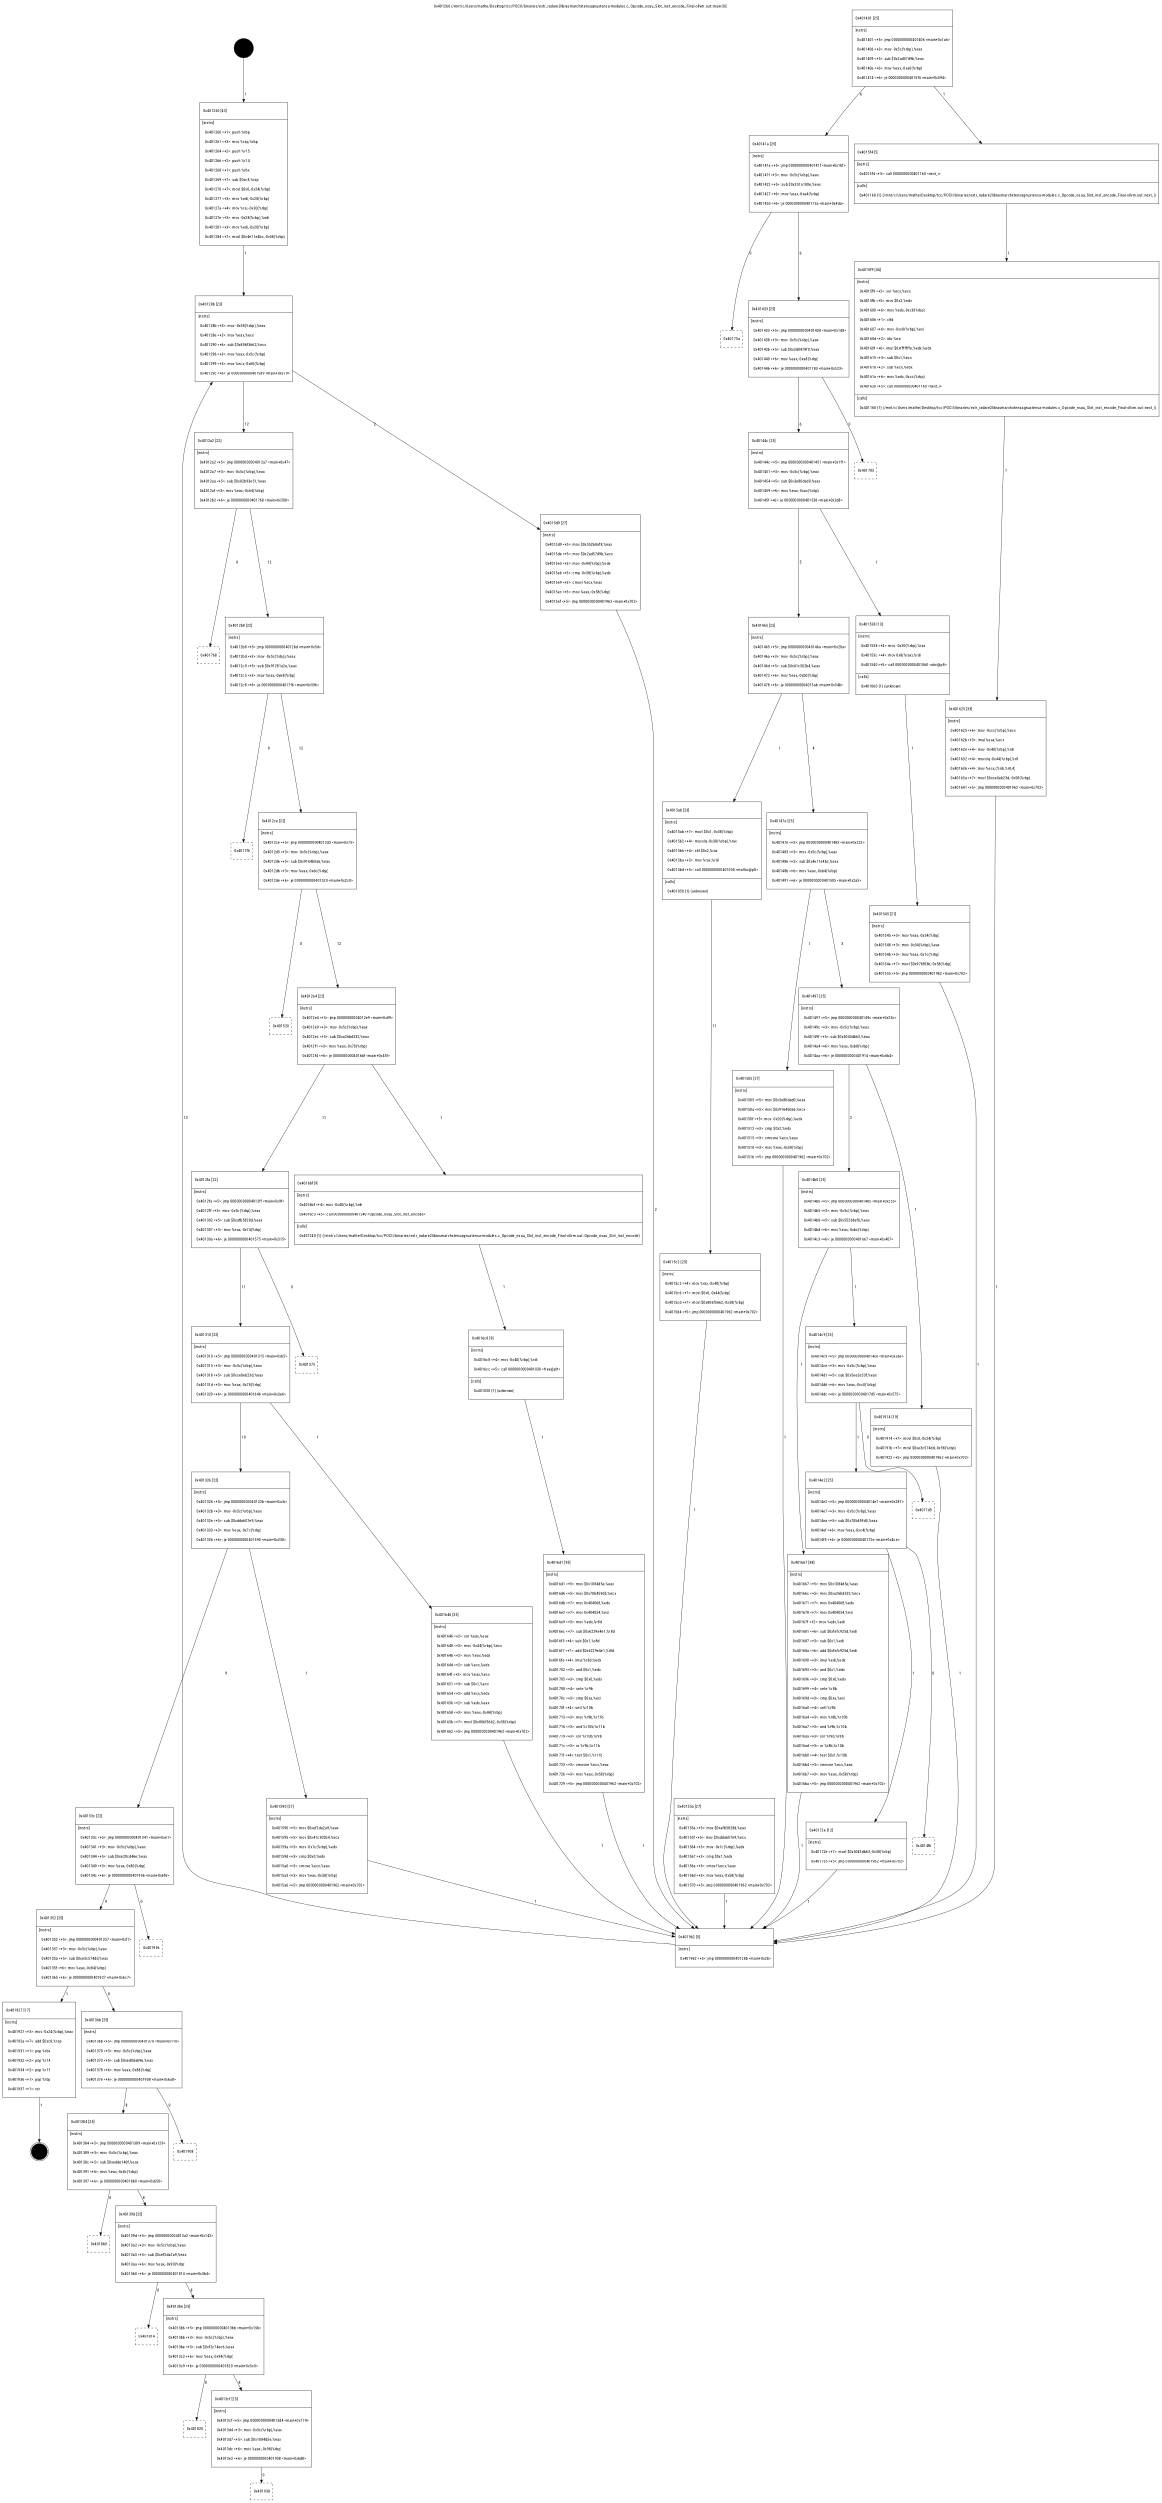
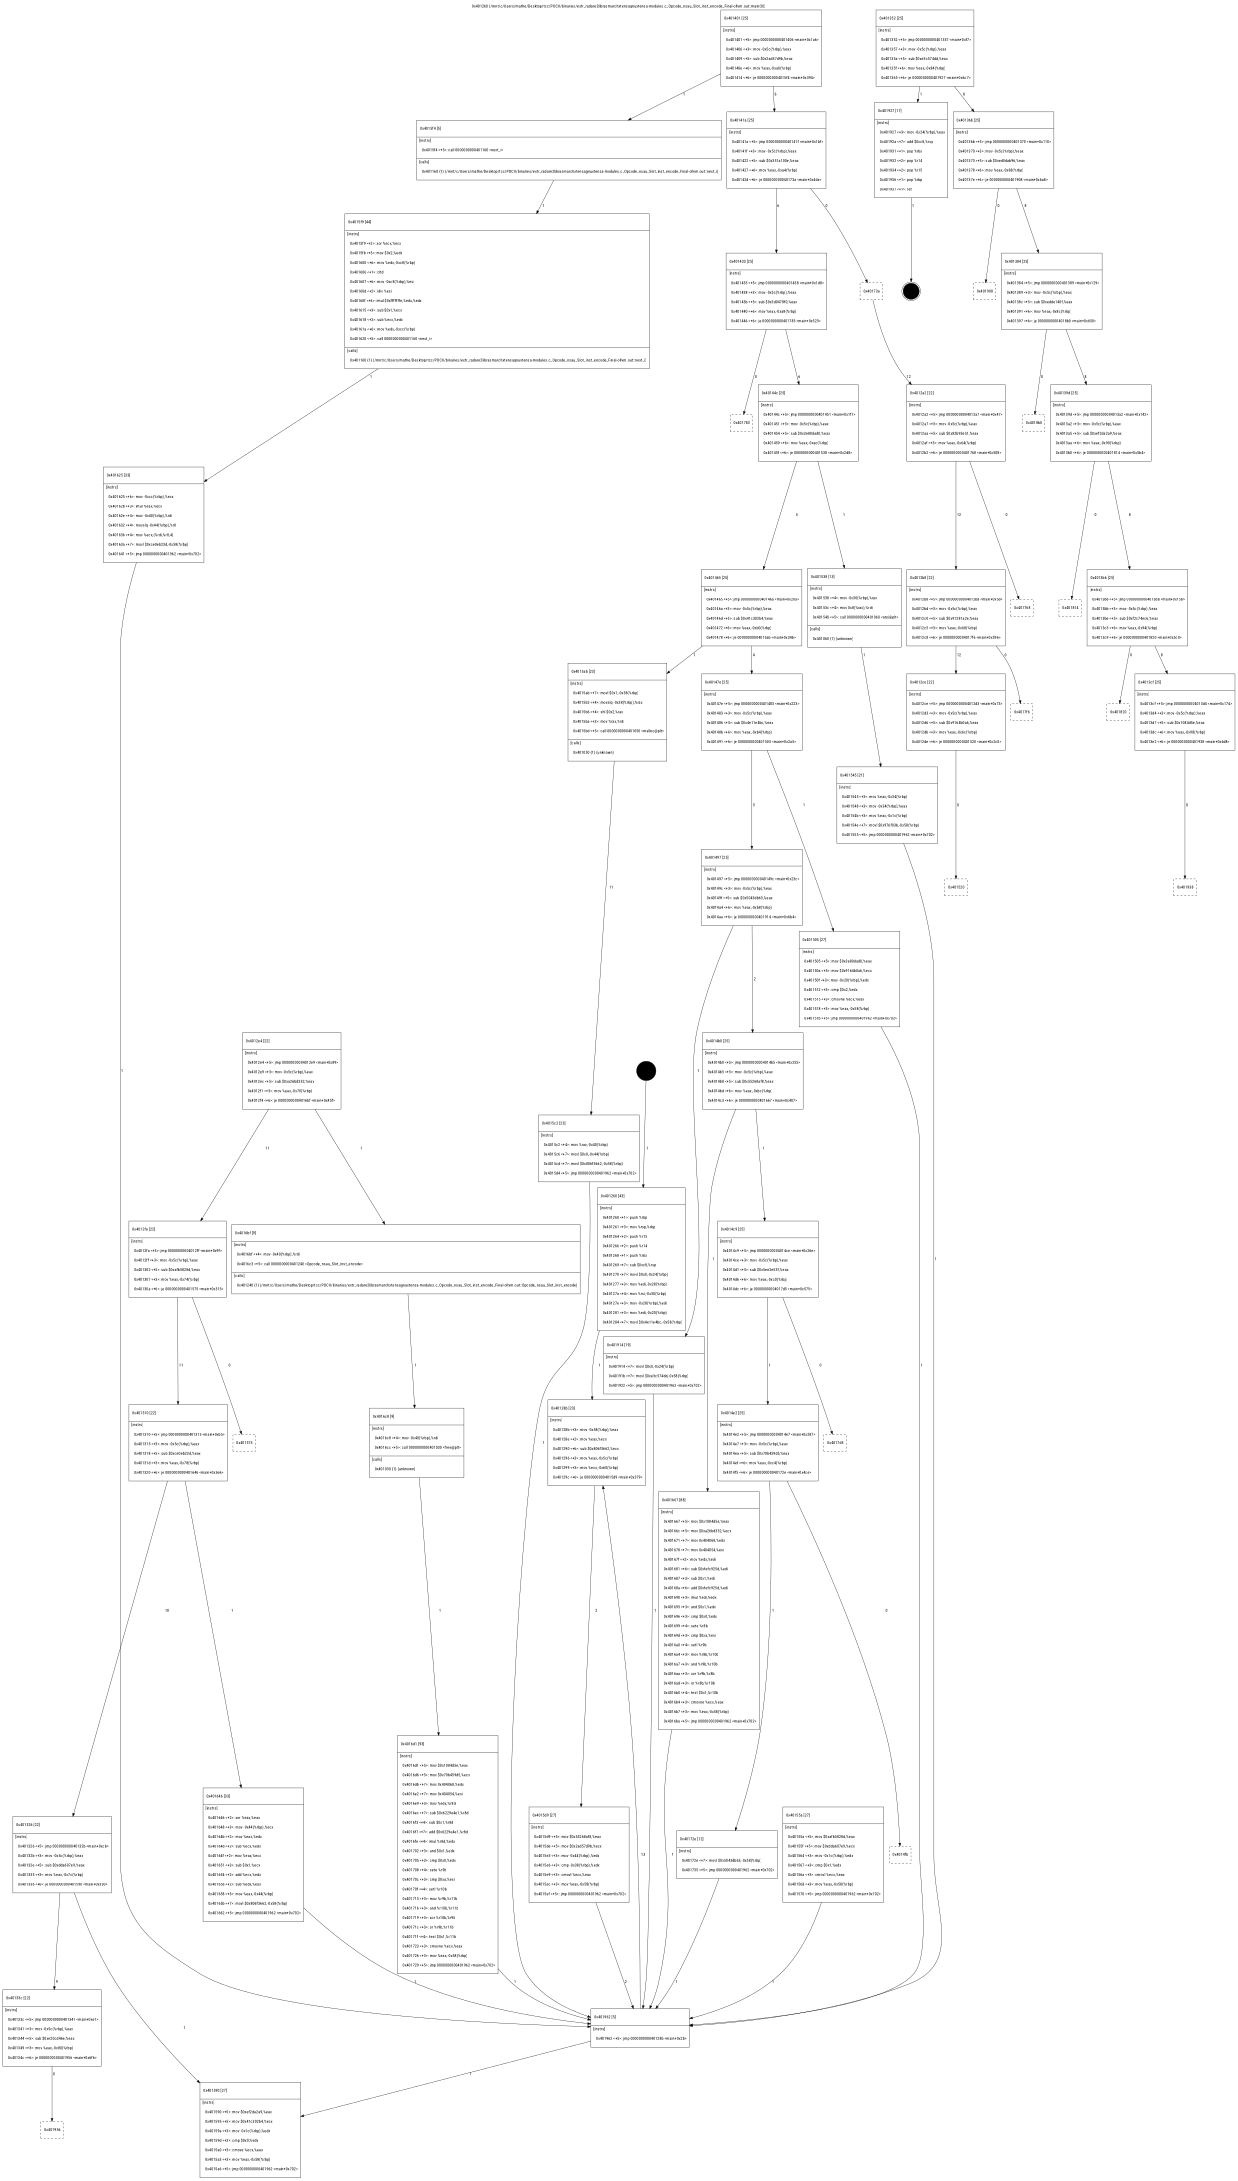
(244, 406) -> (886, 343)
(327, 937) -> none
(106, 1895) -> none
(519, 1900) -> (447, 2078)
